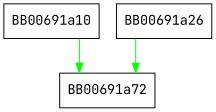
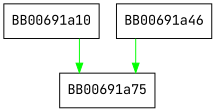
(164, 21) -> (164, 21)
(107, 90) -> (107, 90)
